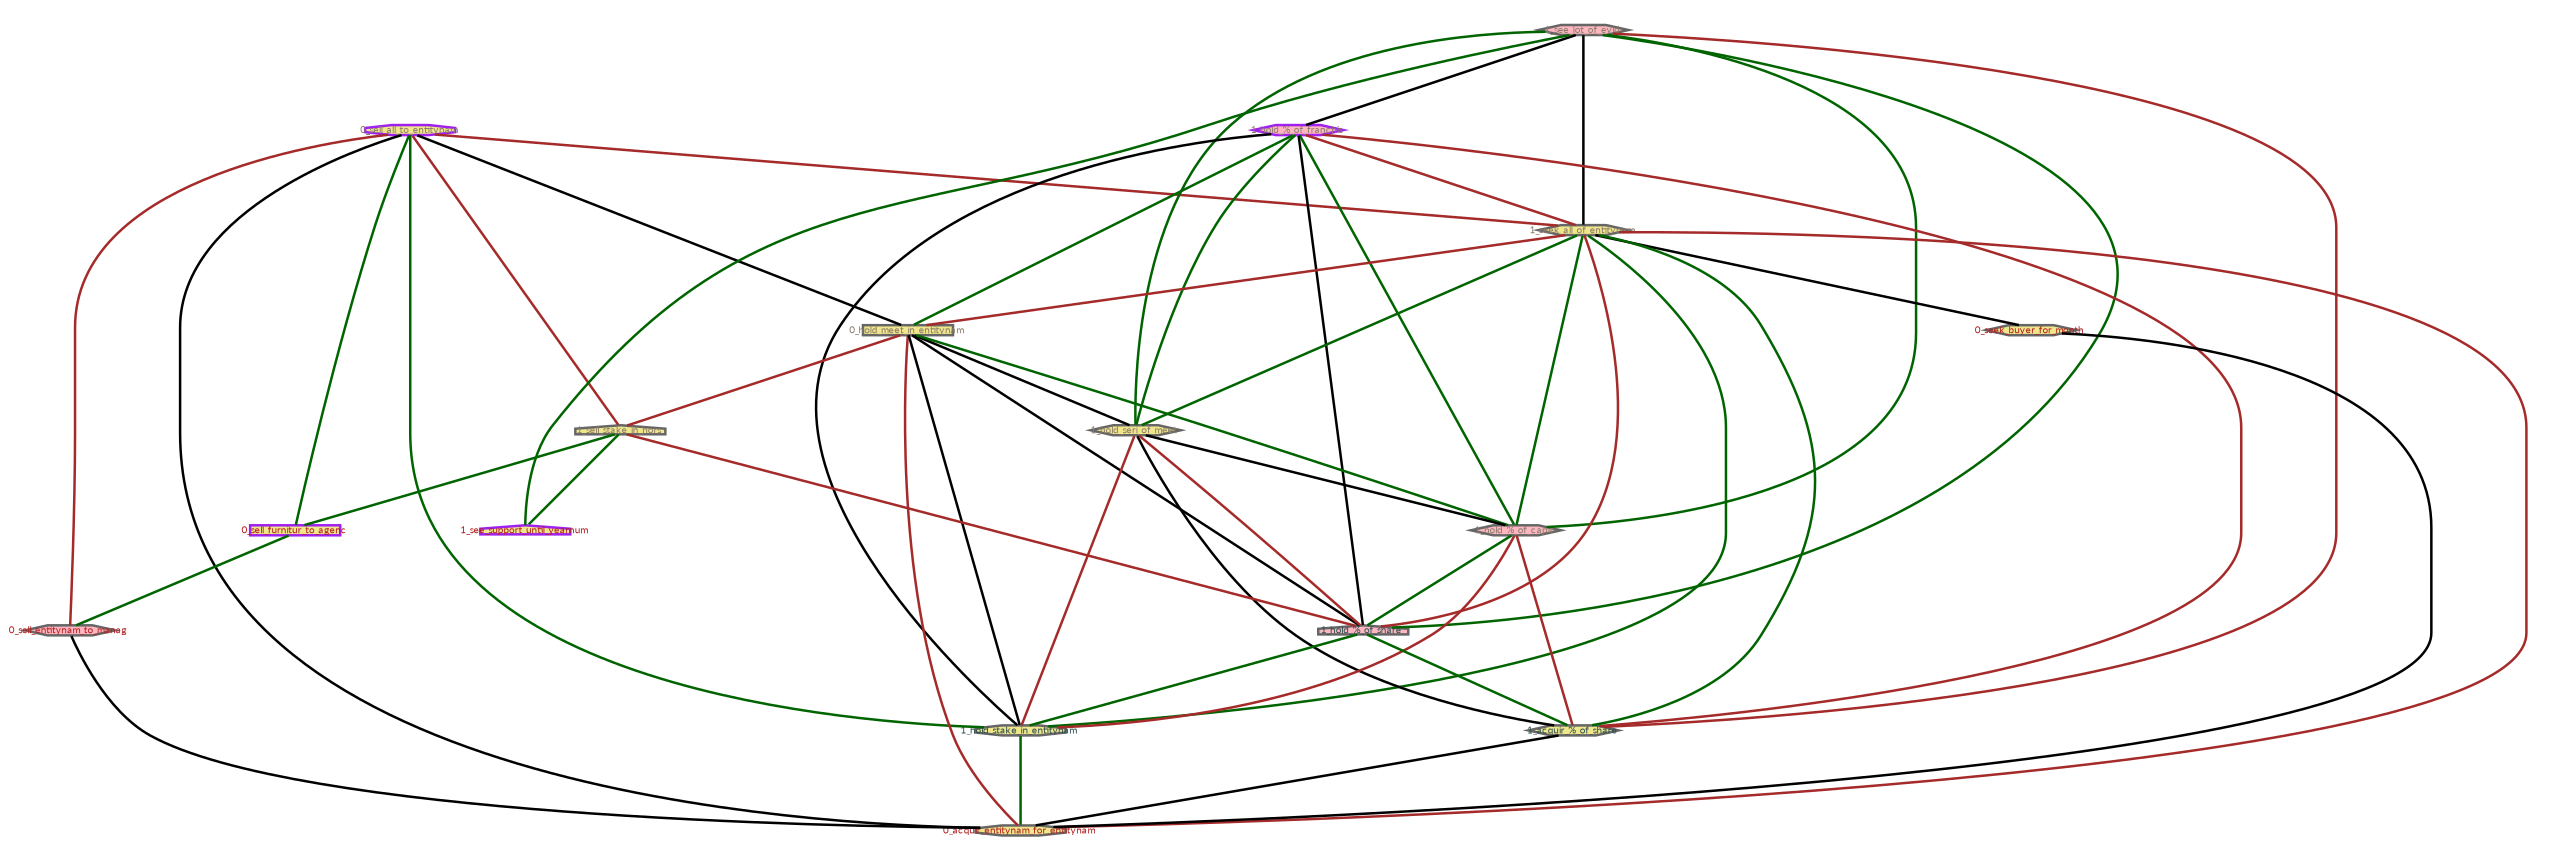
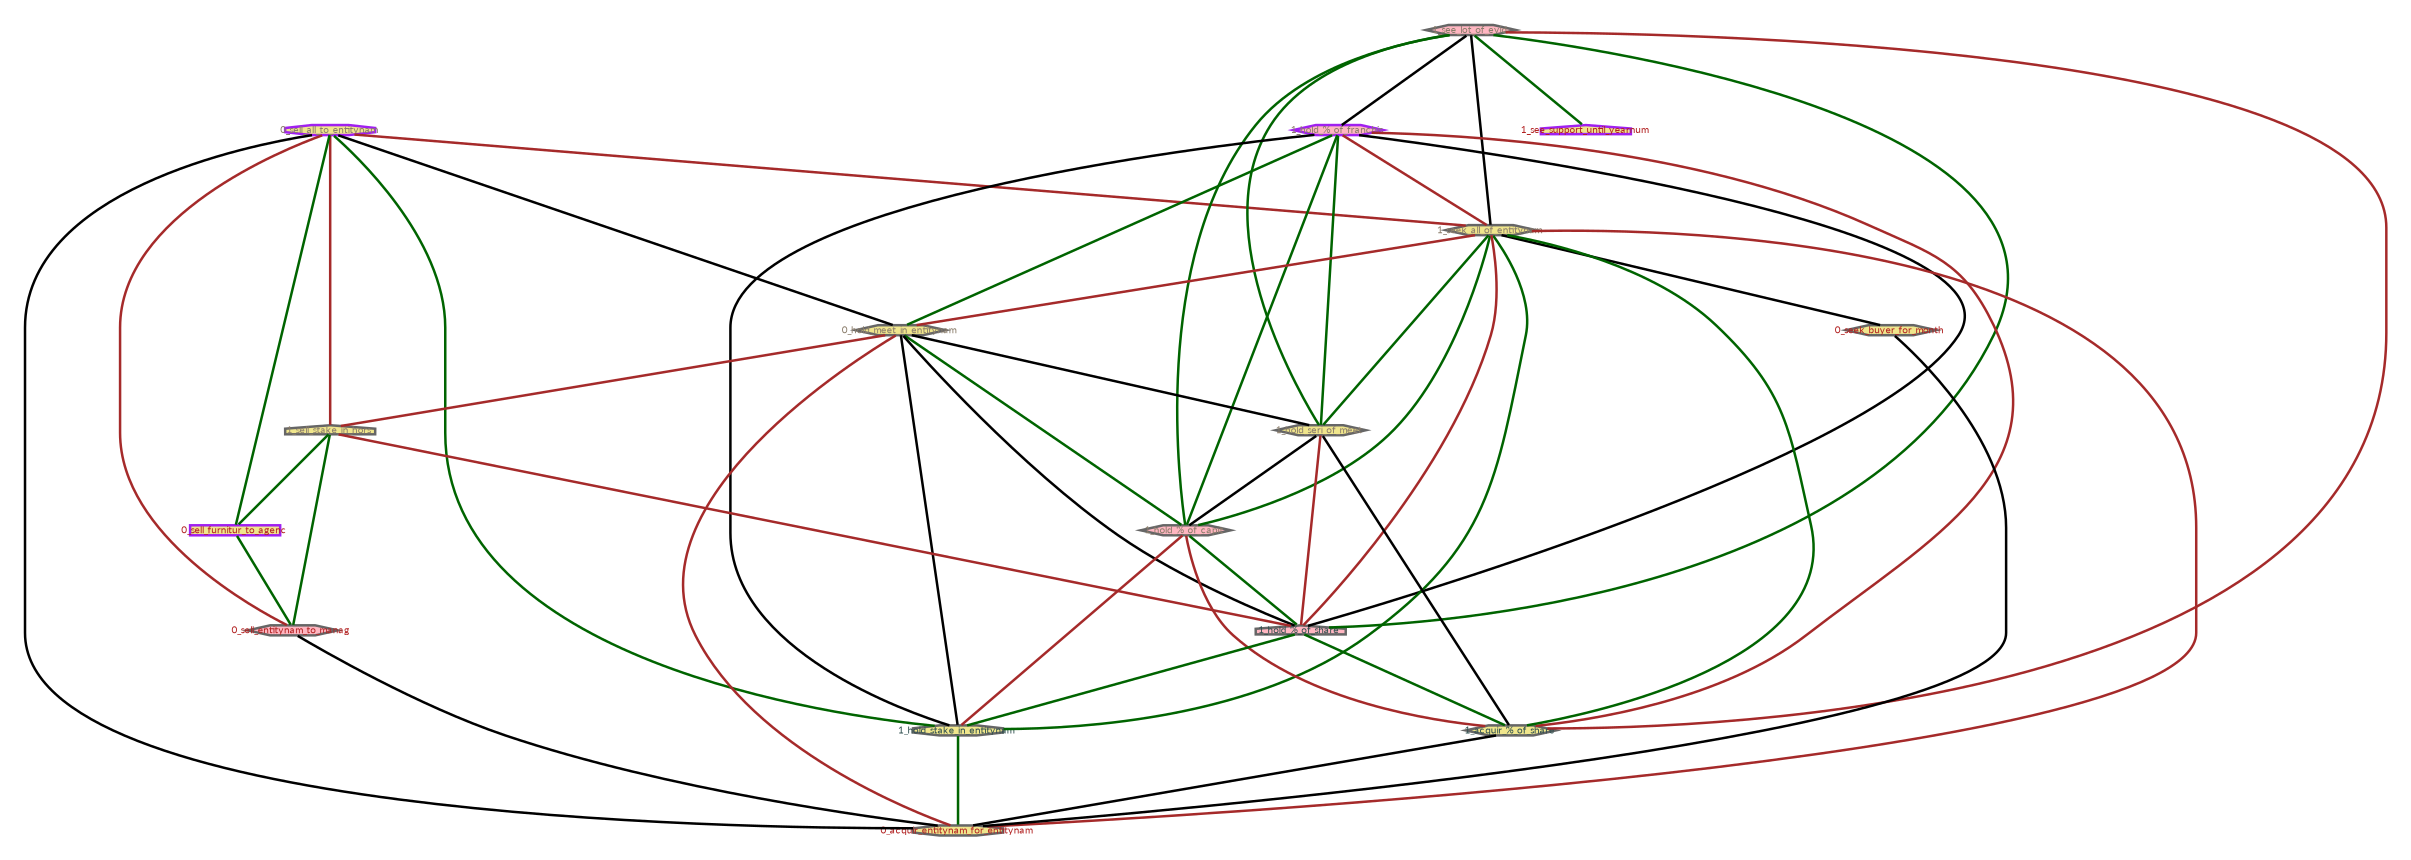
(908, 330) -> (900, 330)
(574, 479) -> (311, 530)
(1078, 581) -> none
